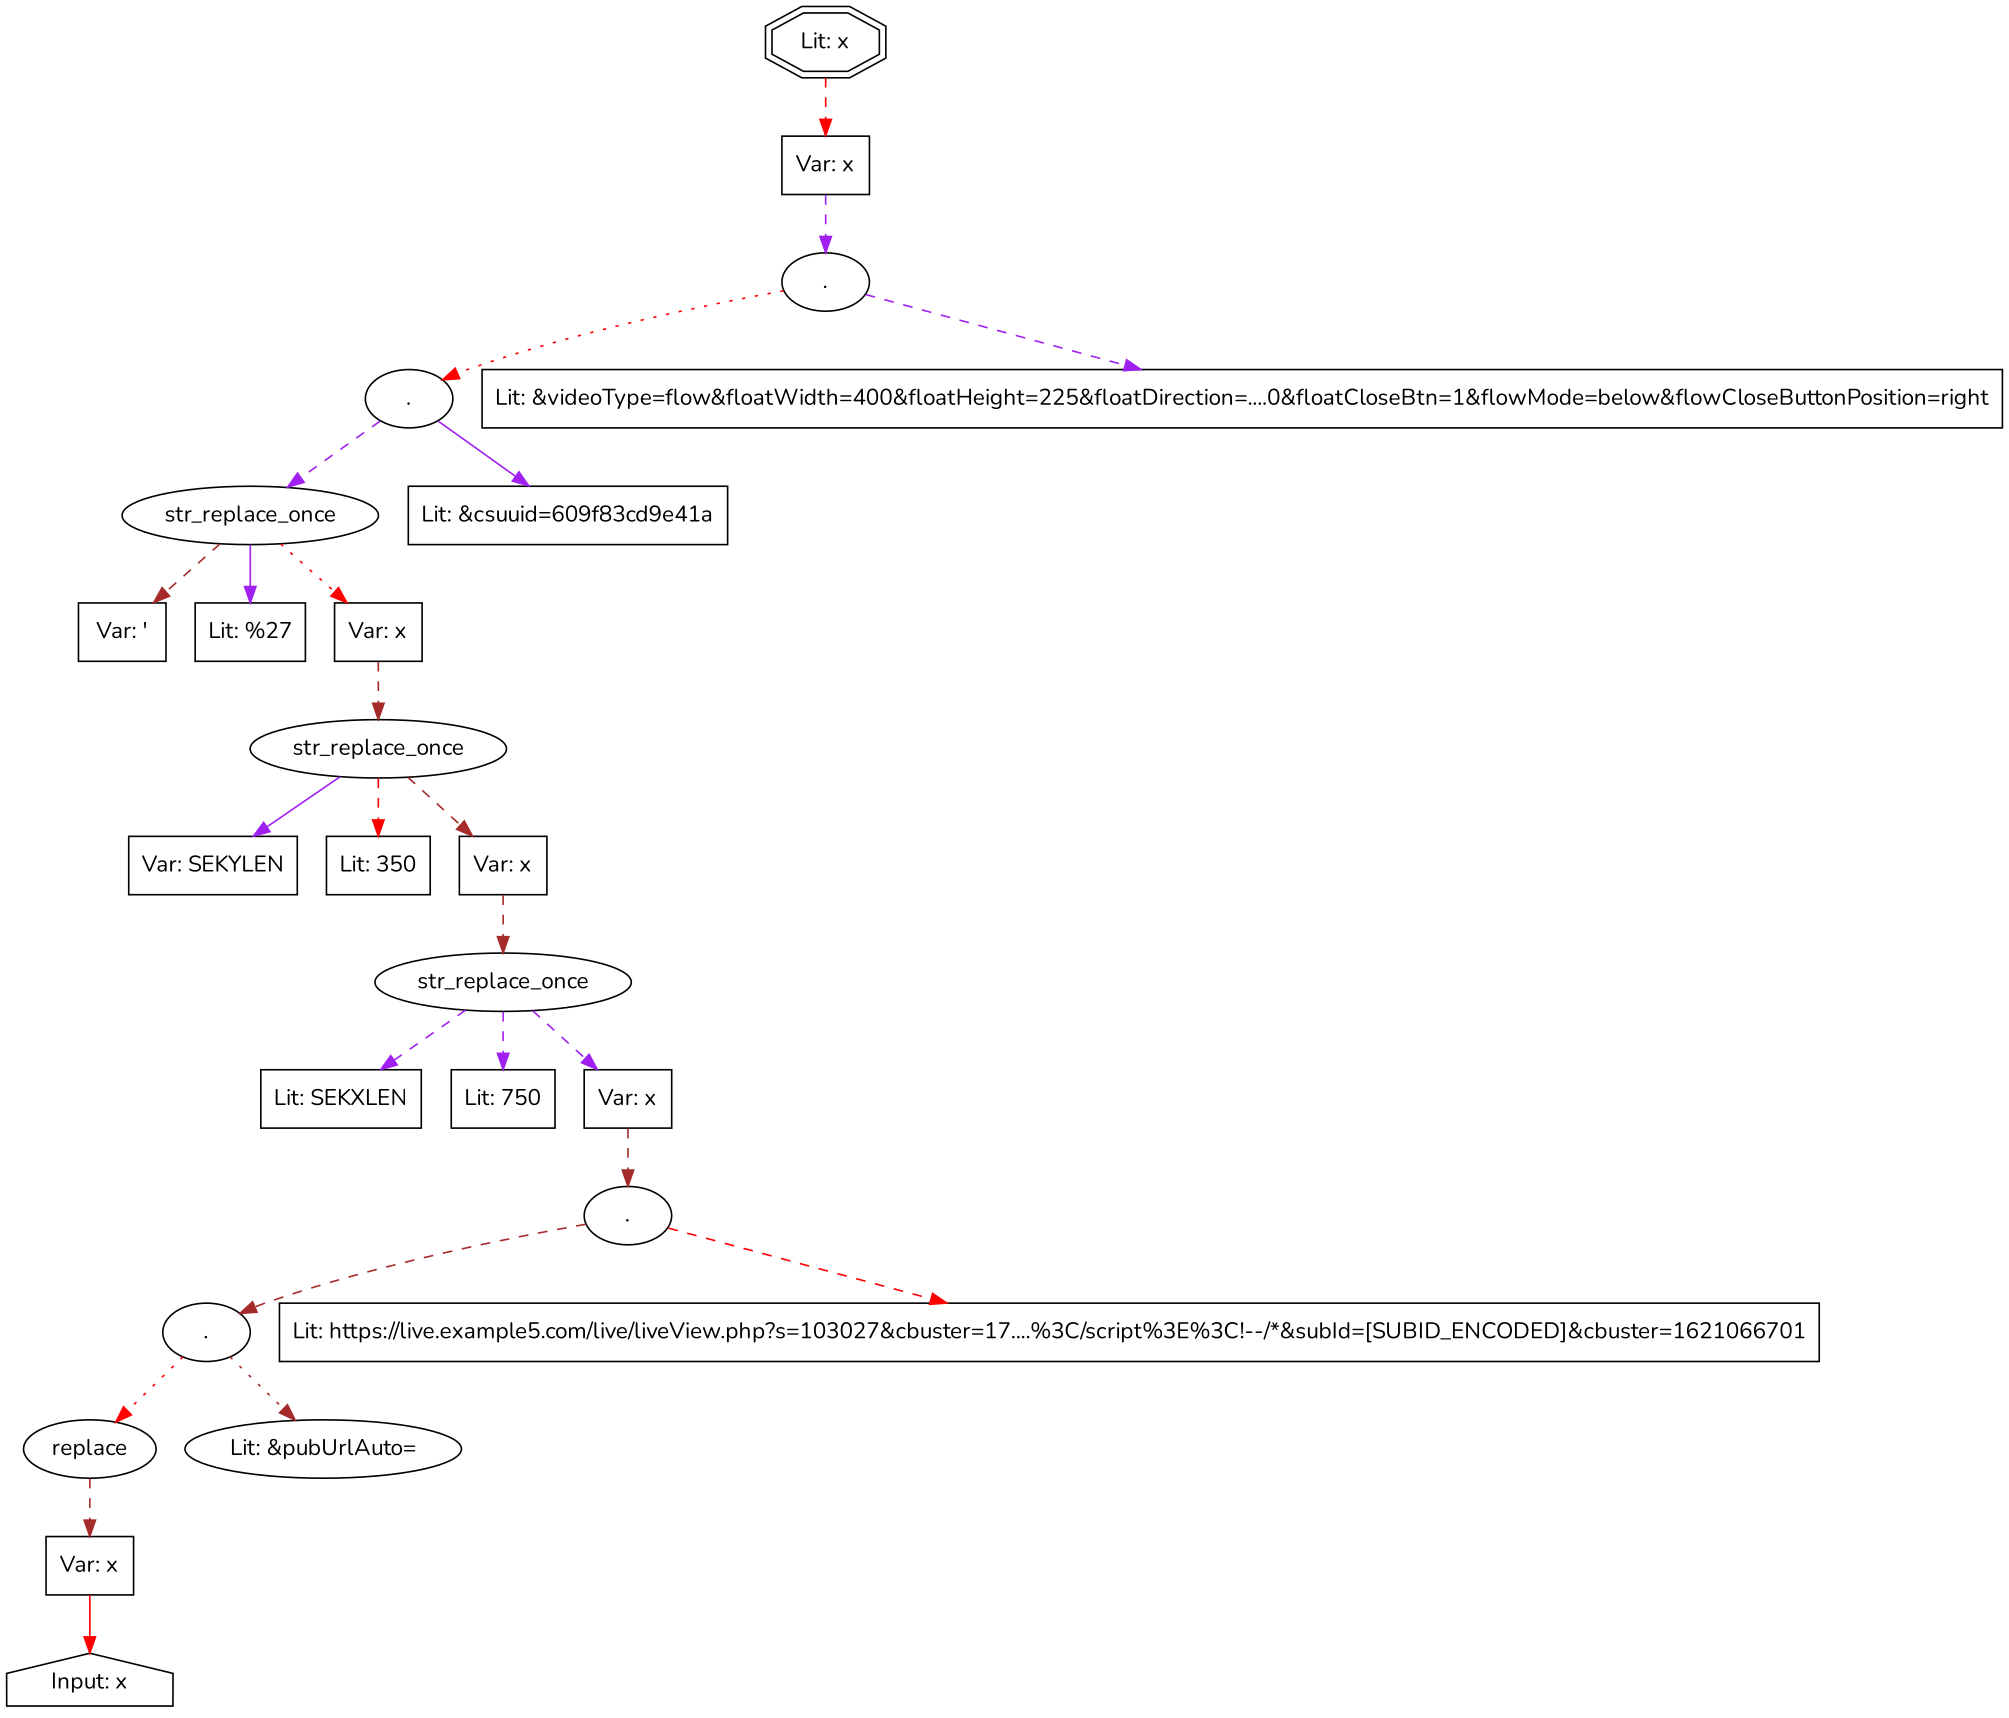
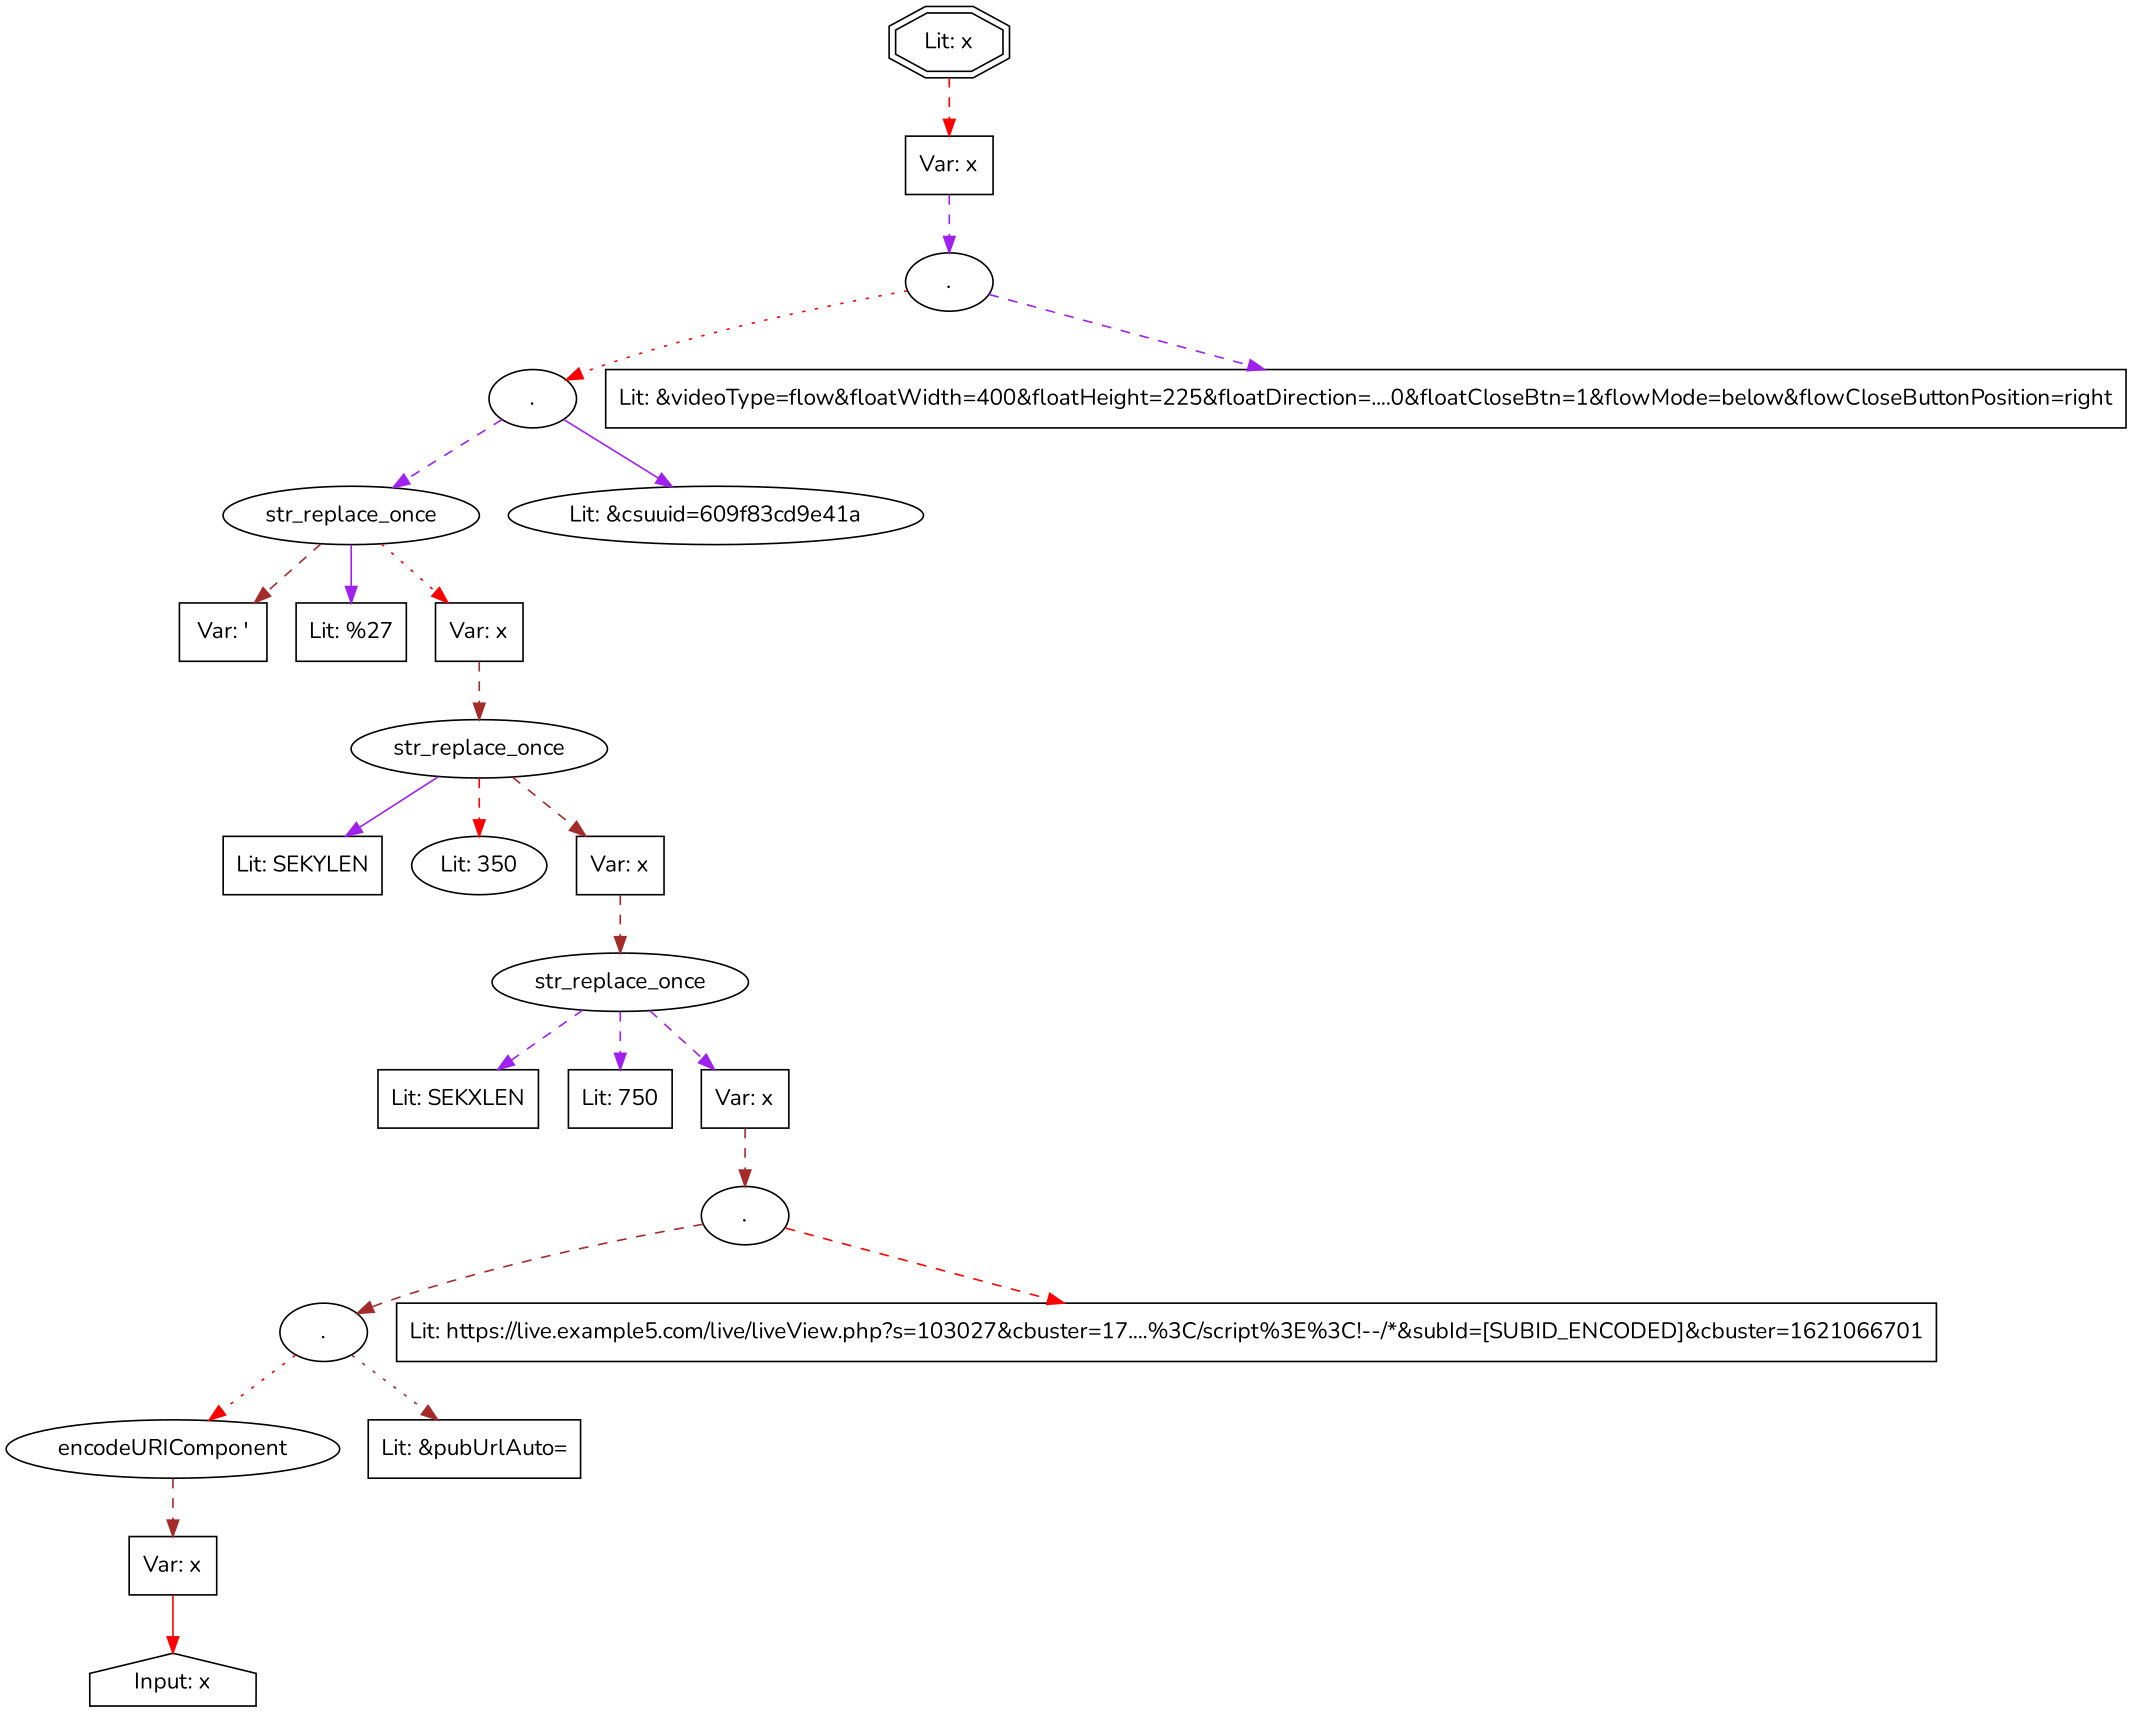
(568, 515) -> (716, 515)
(213, 866) -> (303, 866)
(378, 866) -> (479, 866)
(90, 1449) -> (173, 1449)
(323, 1449) -> (474, 1449)
